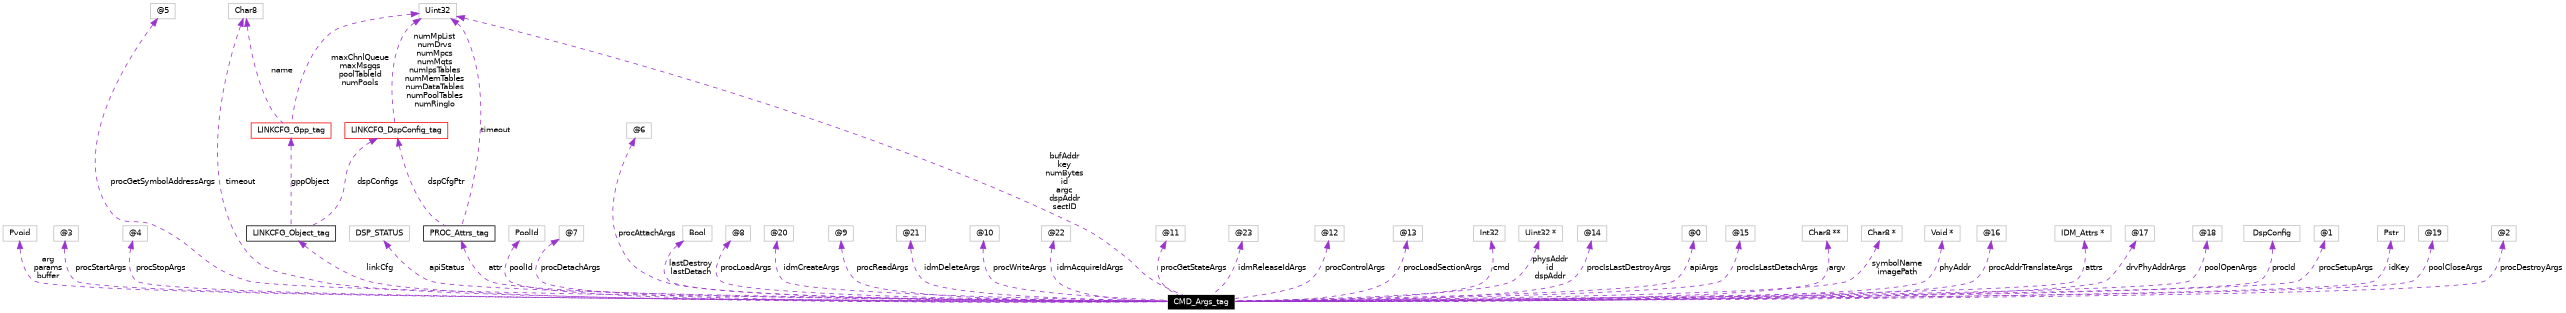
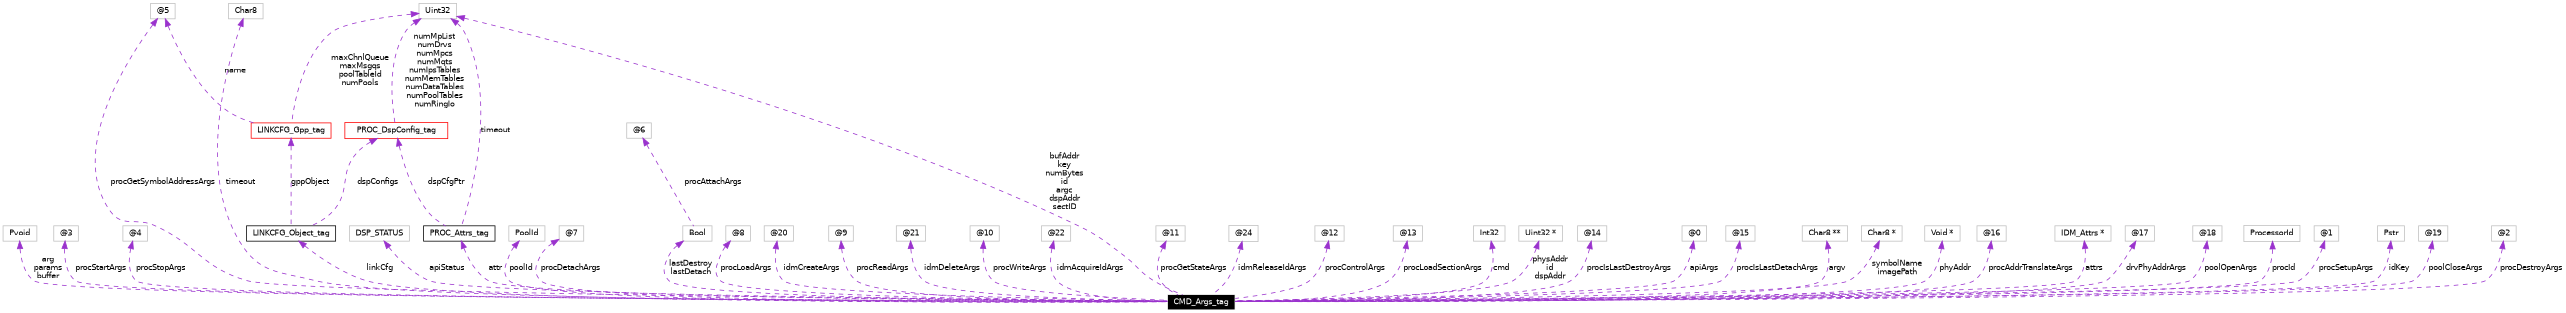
(258, 78) -> (201, 85)
(396, 131) -> (396, 131)
(1243, 233) -> (1243, 233)
(2272, 233) -> (2272, 233)
(833, 297) -> (670, 186)
